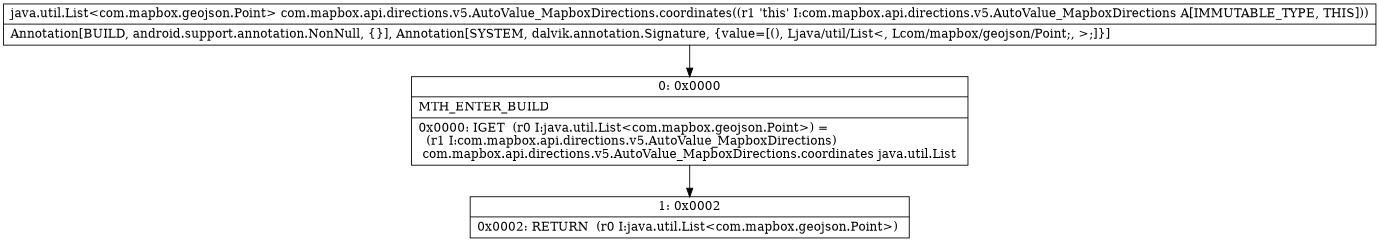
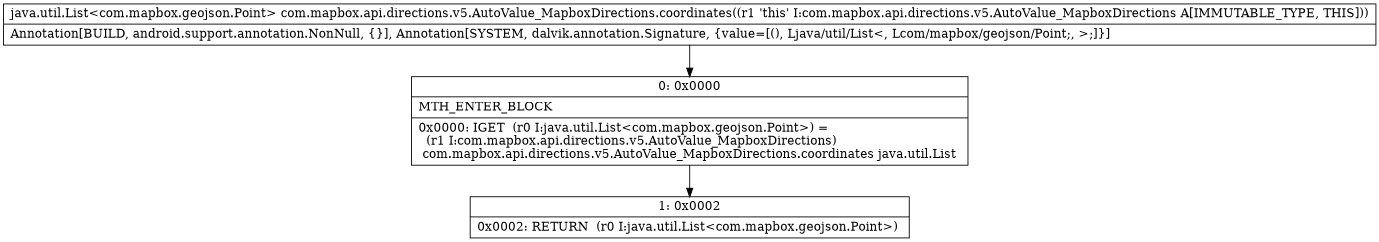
(484, 107) -> (486, 107)
